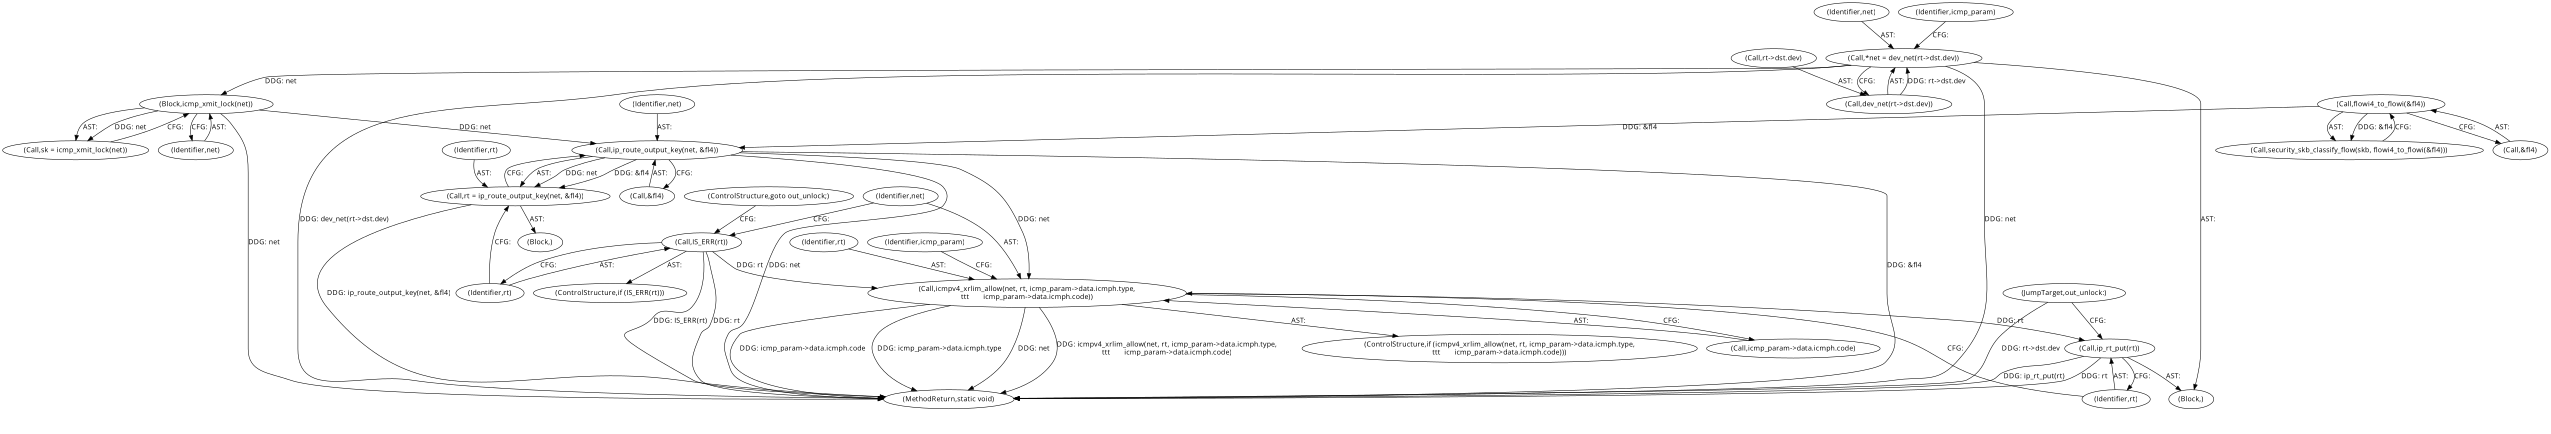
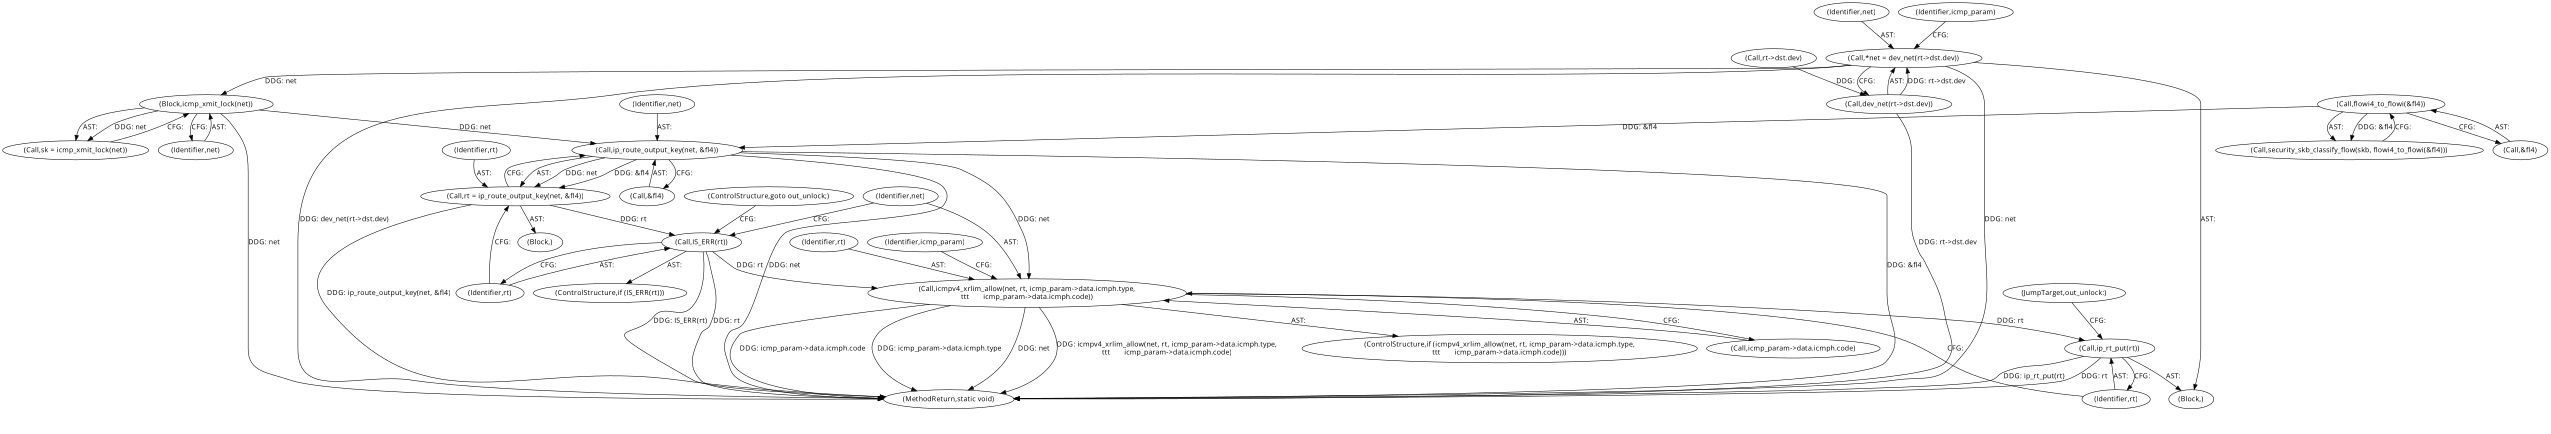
(1847, 81) -> (1847, 81)
none -> (610, 220)
(1551, 393) -> (1852, 380)
